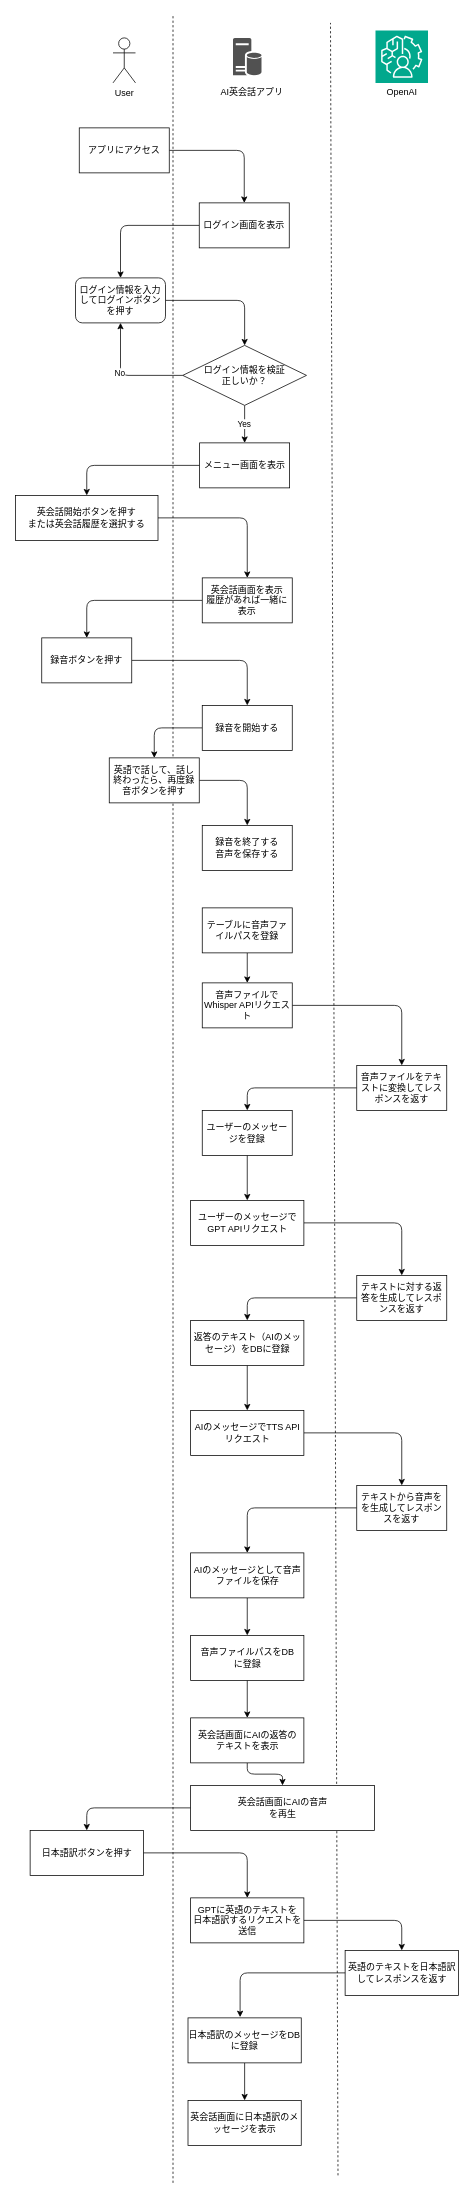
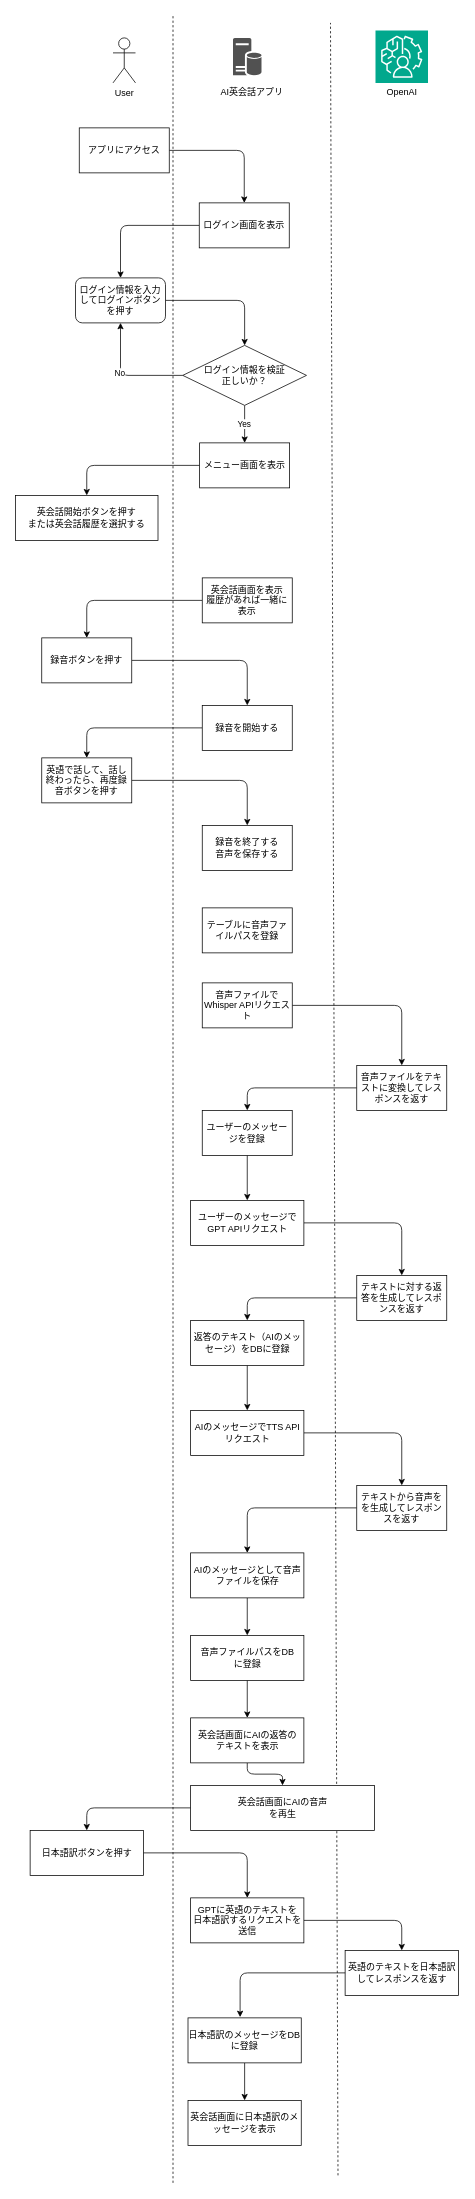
(247, 544) -> none
(154, 780) -> (87, 780)
(247, 965) -> none
